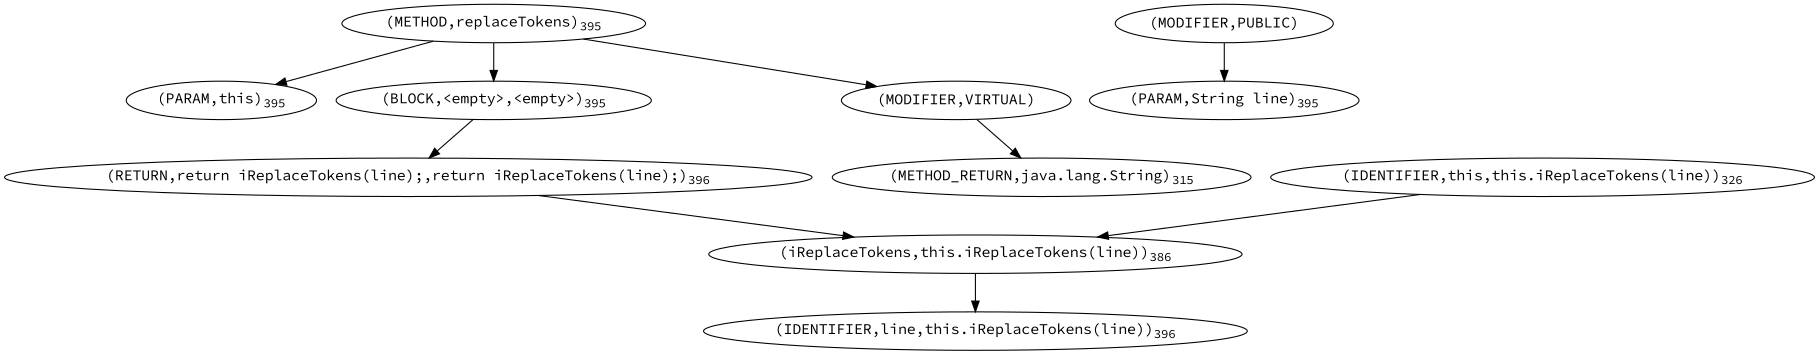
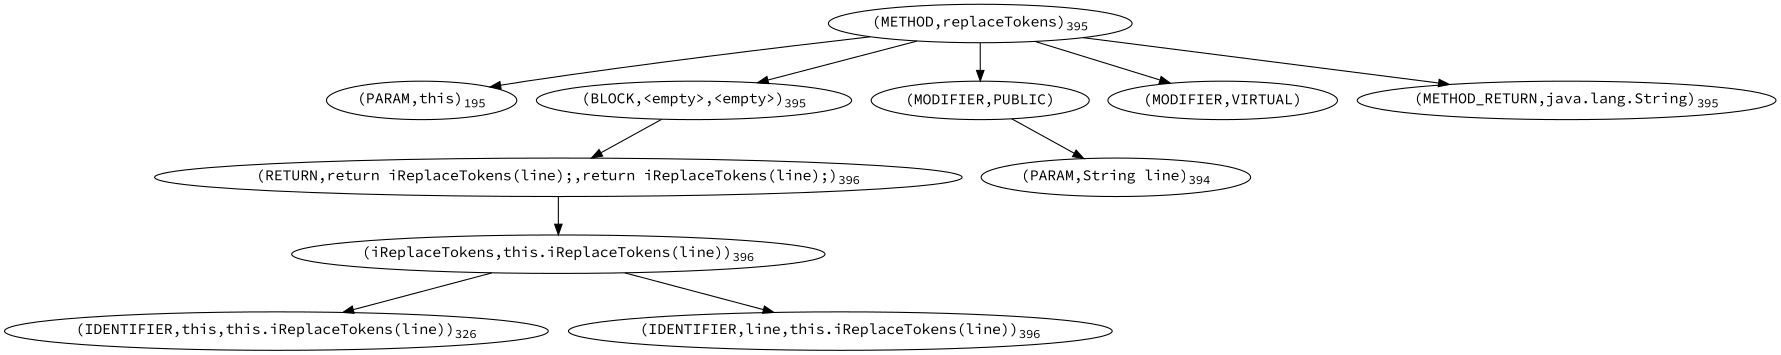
none -> (980, 57)
(275, 99) -> (475, 99)
(1308, 99) -> (1200, 176)
(995, 135) -> (1261, 60)
(1183, 176) -> (1708, 99)
(1264, 215) -> (423, 291)
(1161, 253) -> (744, 253)
